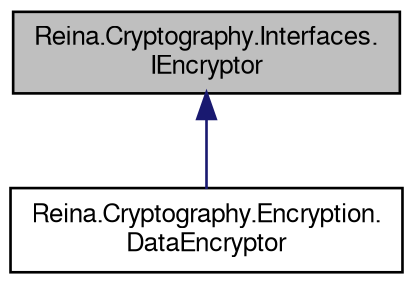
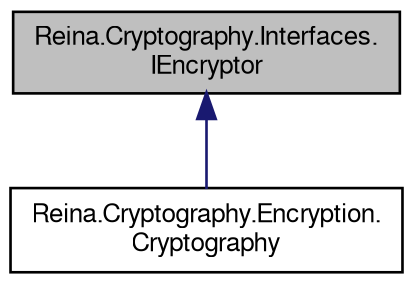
(206, 230) -> (206, 230)
